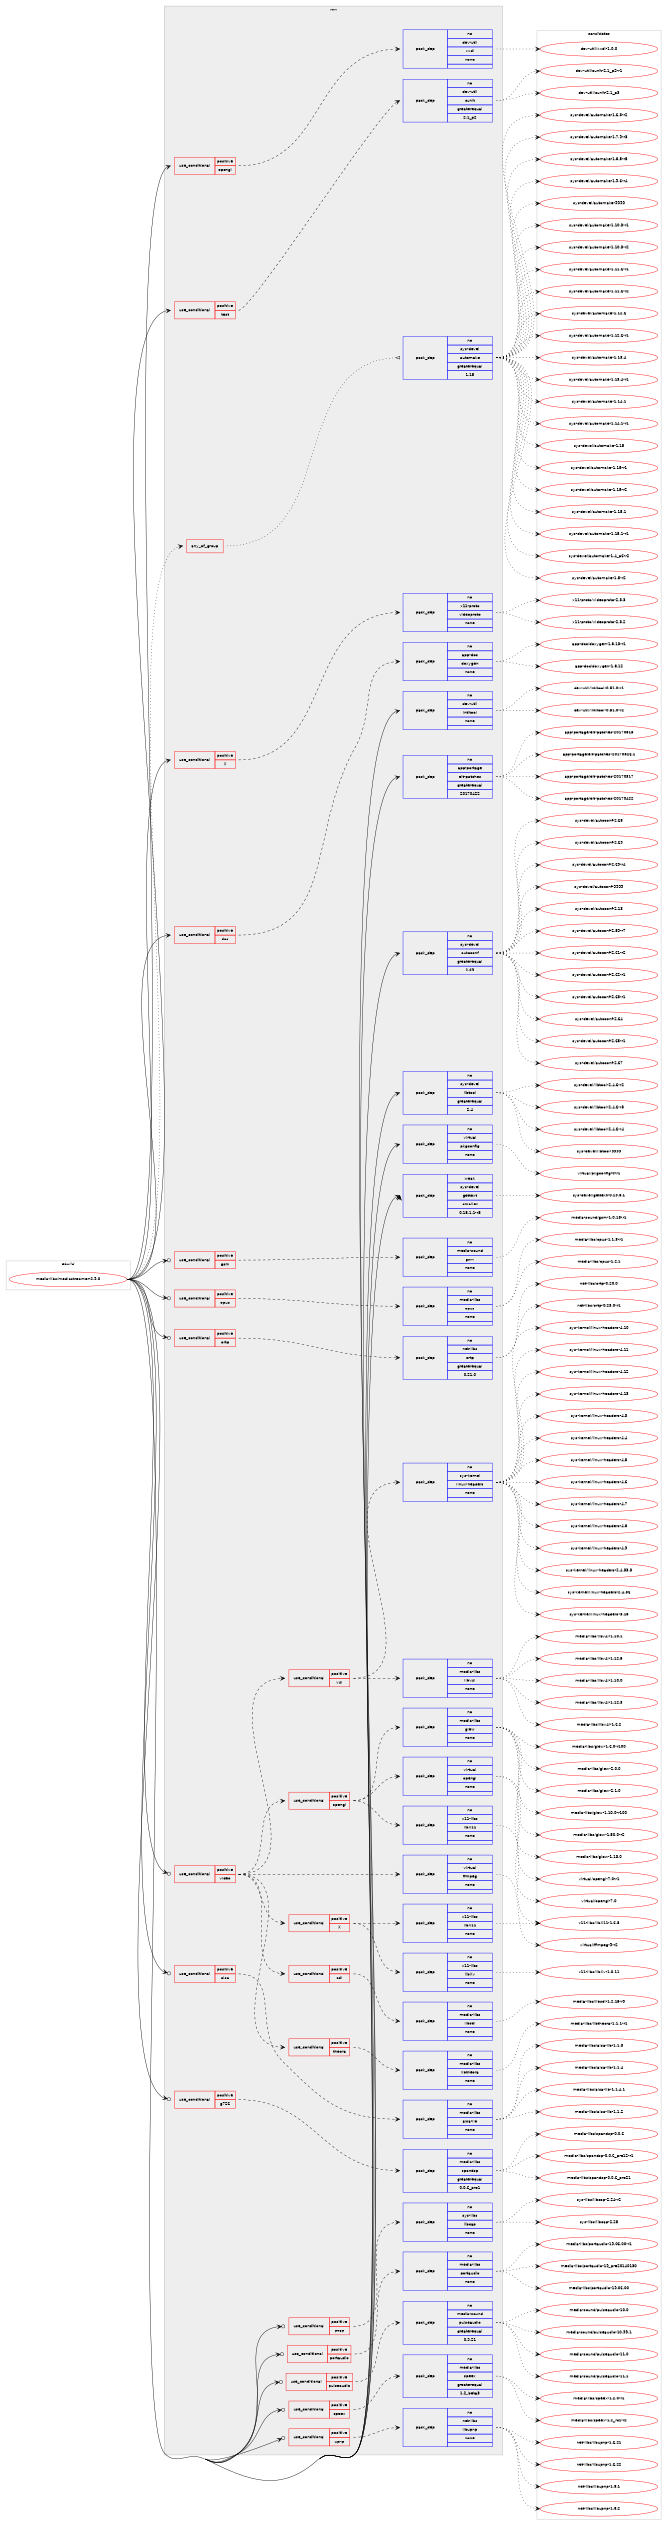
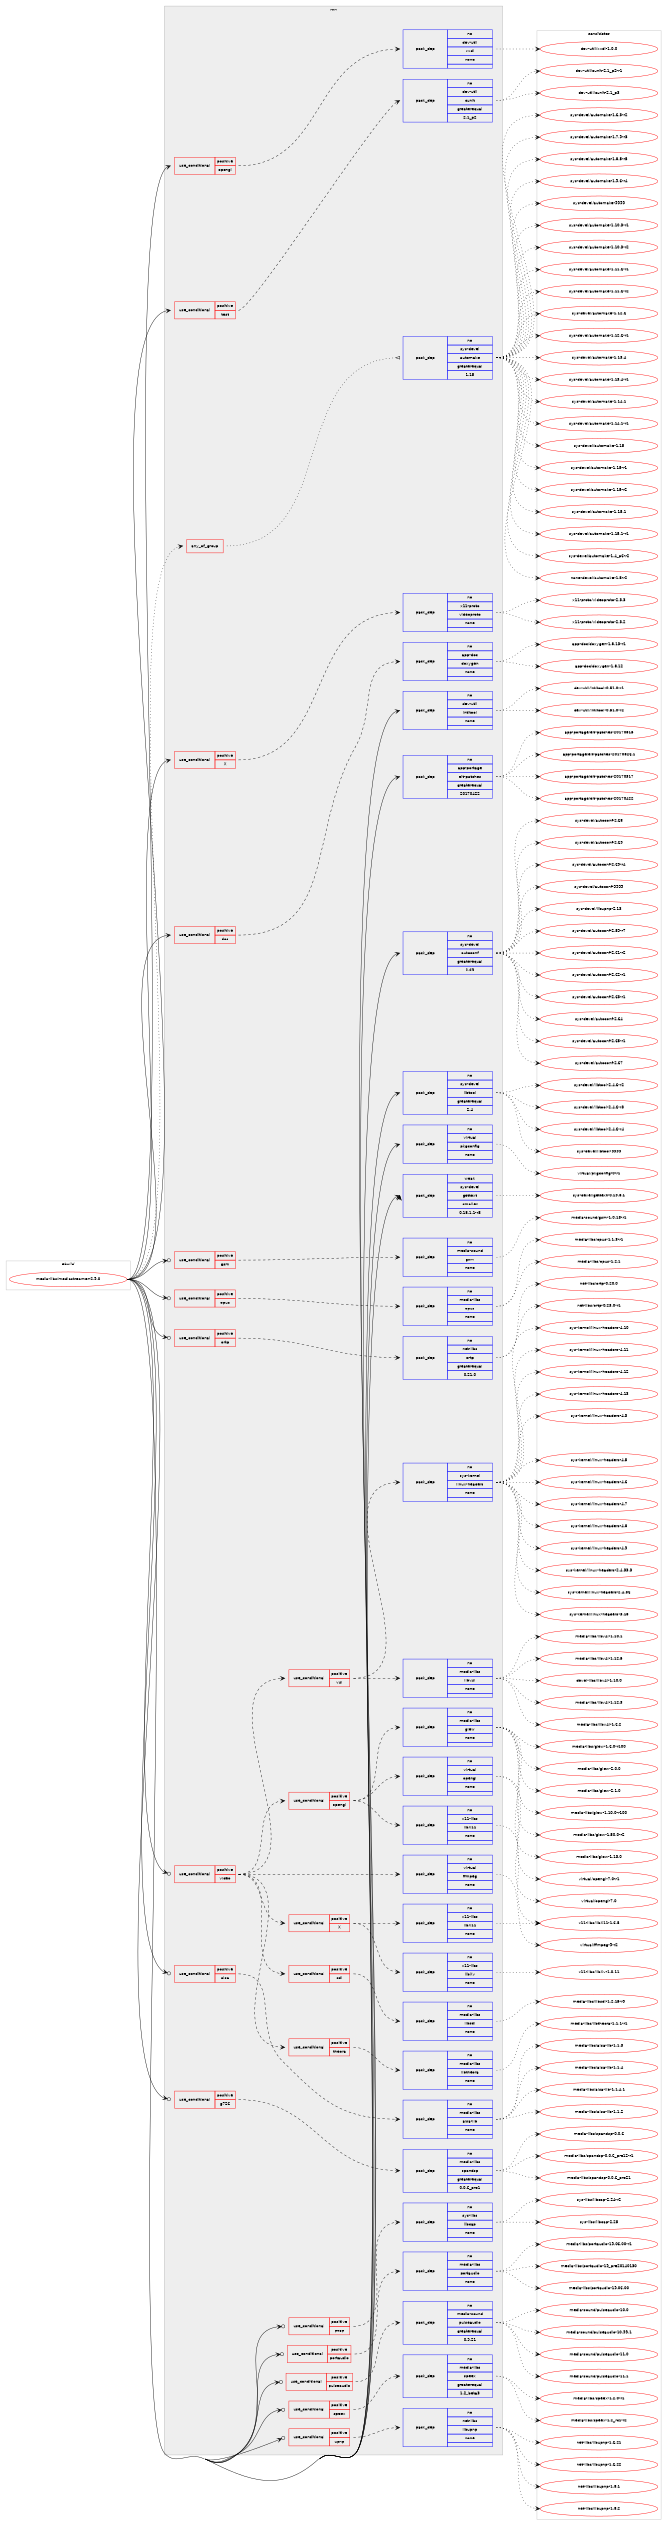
(599, 578) -> (599, 578)
(599, 909) -> (599, 909)
(599, 1438) -> none
(599, 1681) -> (599, 1681)
